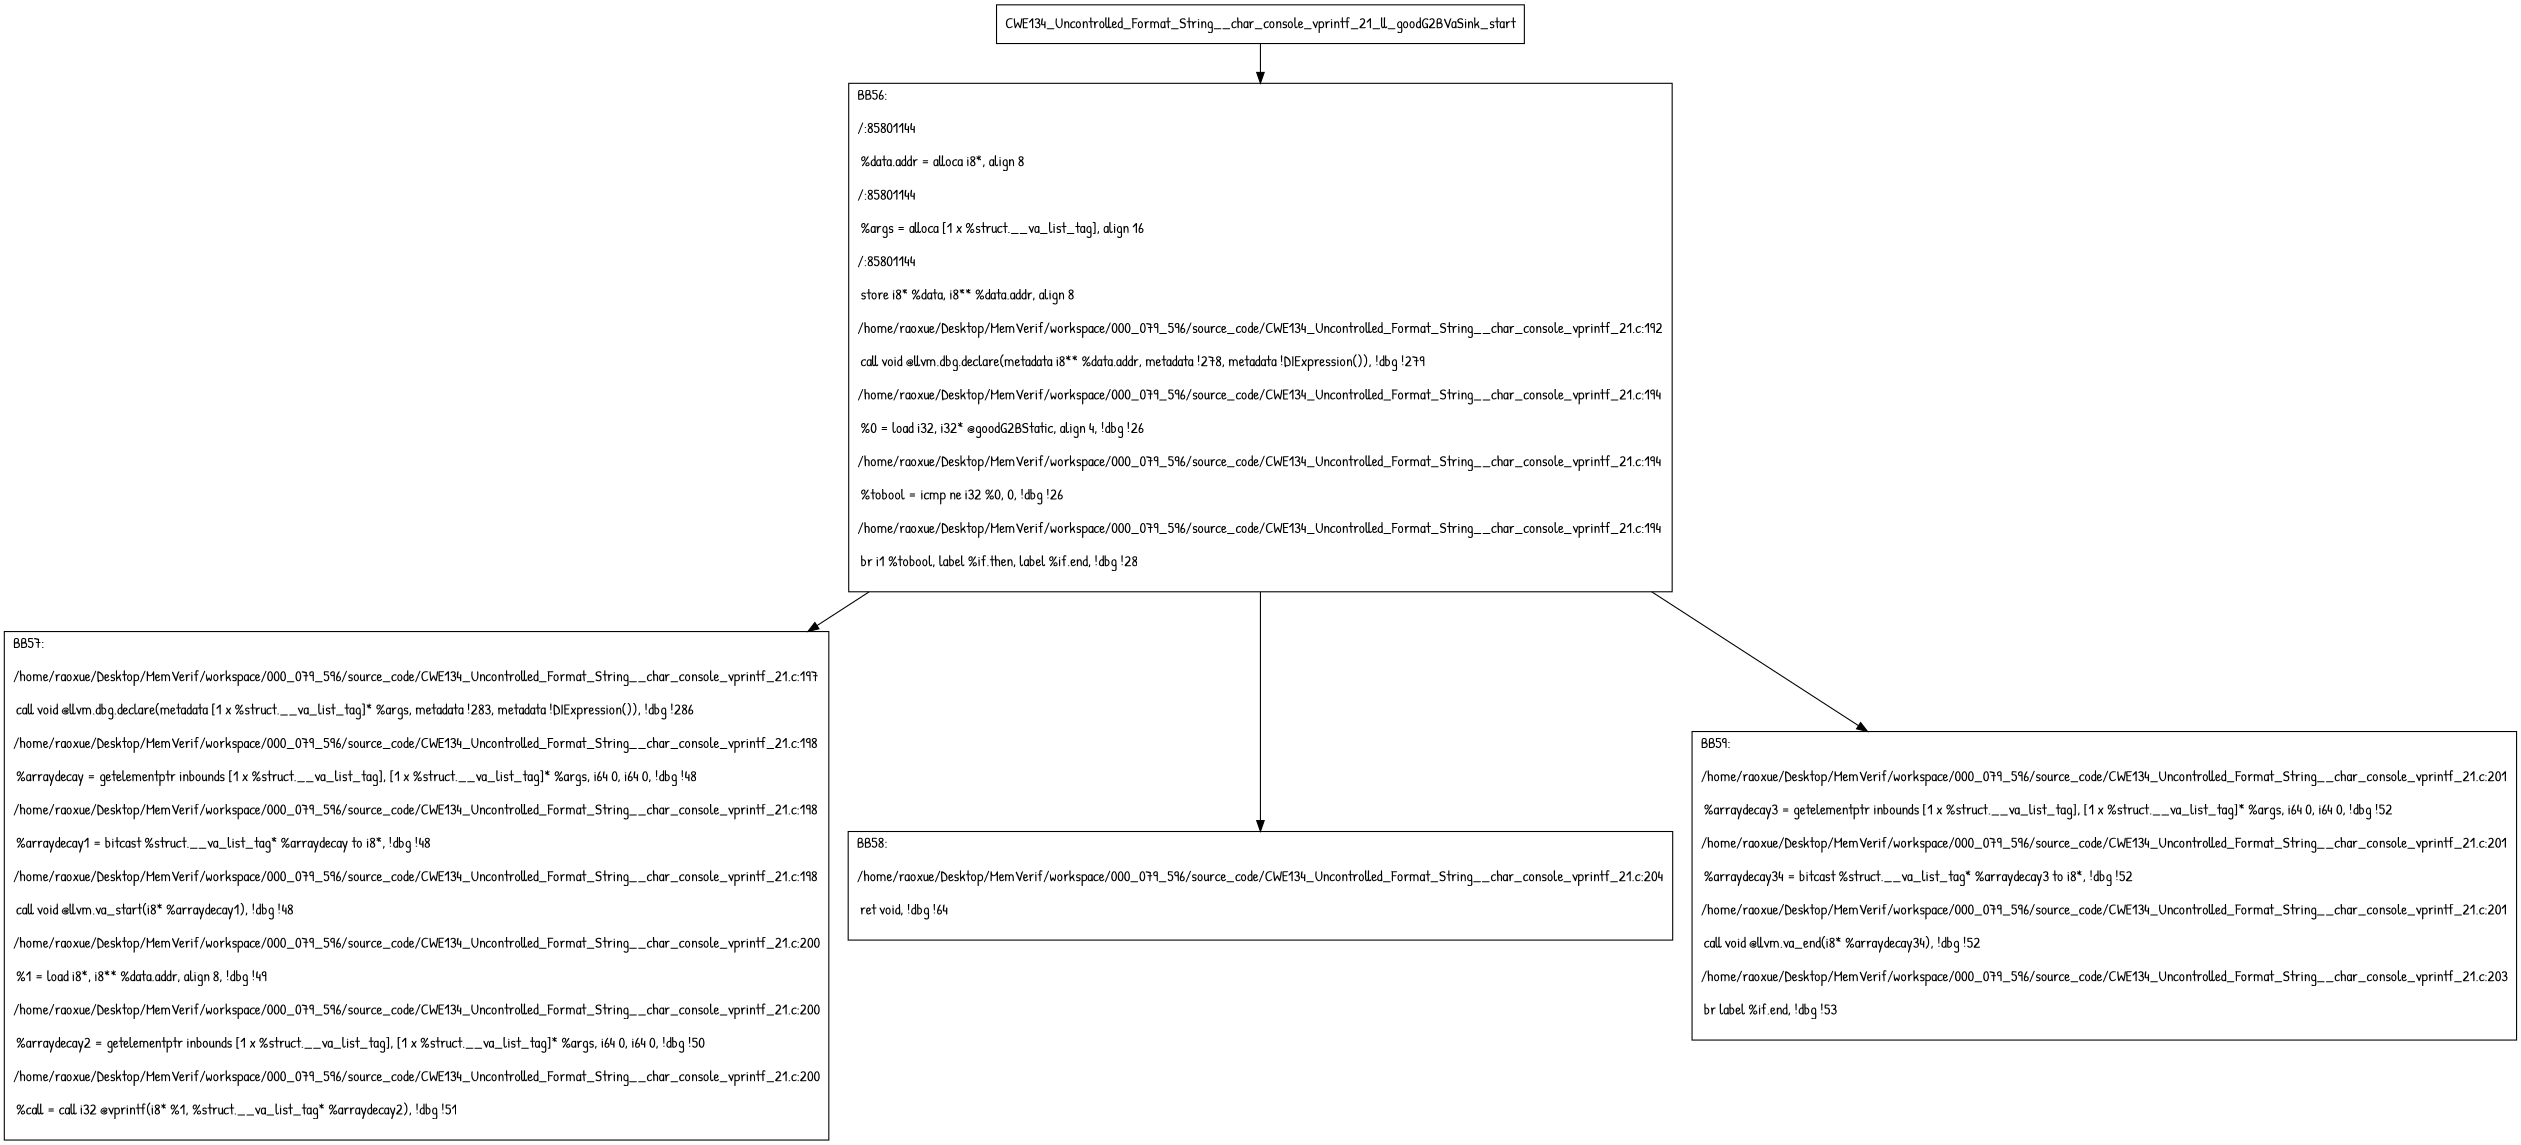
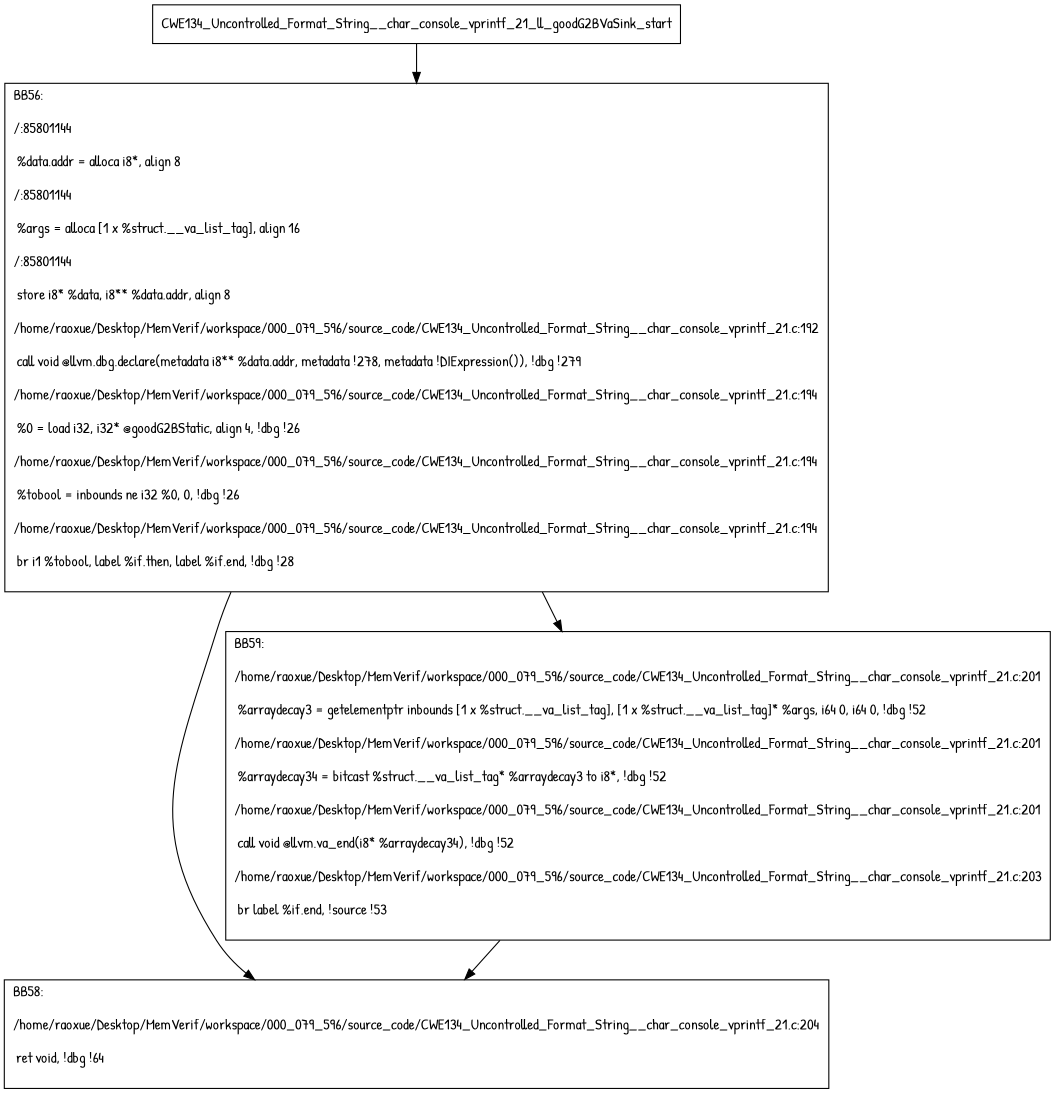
(961, 495) -> (127, 495)
(417, 886) -> none
none -> (486, 956)
(1769, 1010) -> (311, 910)
